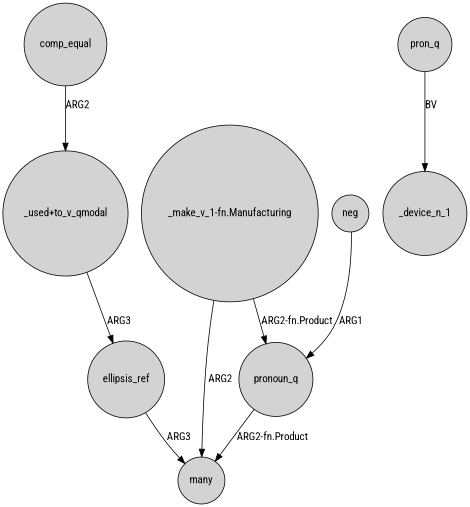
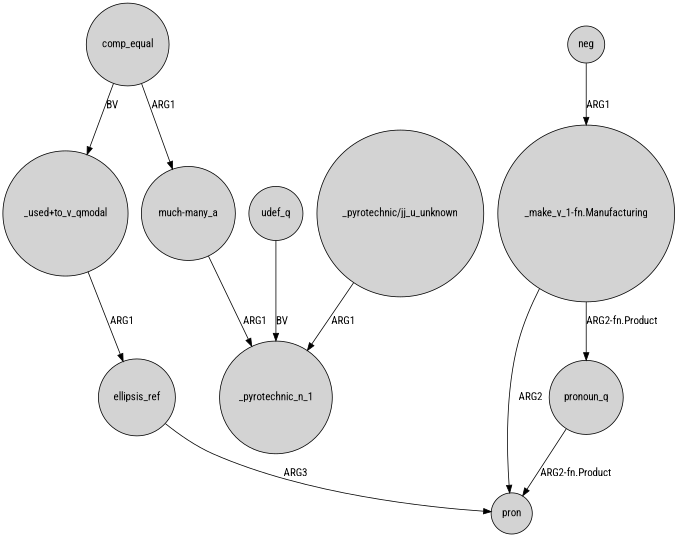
(425, 45) -> (276, 213)
(77, 106) -> (112, 106)
none -> (188, 213)
none -> (400, 213)
(425, 213) -> (276, 397)
(345, 297) -> (586, 90)
(119, 321) -> (122, 321)
(201, 481) -> (512, 513)
